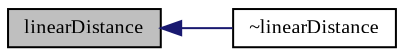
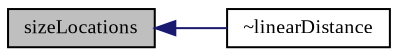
(84, 28) -> (81, 28)
